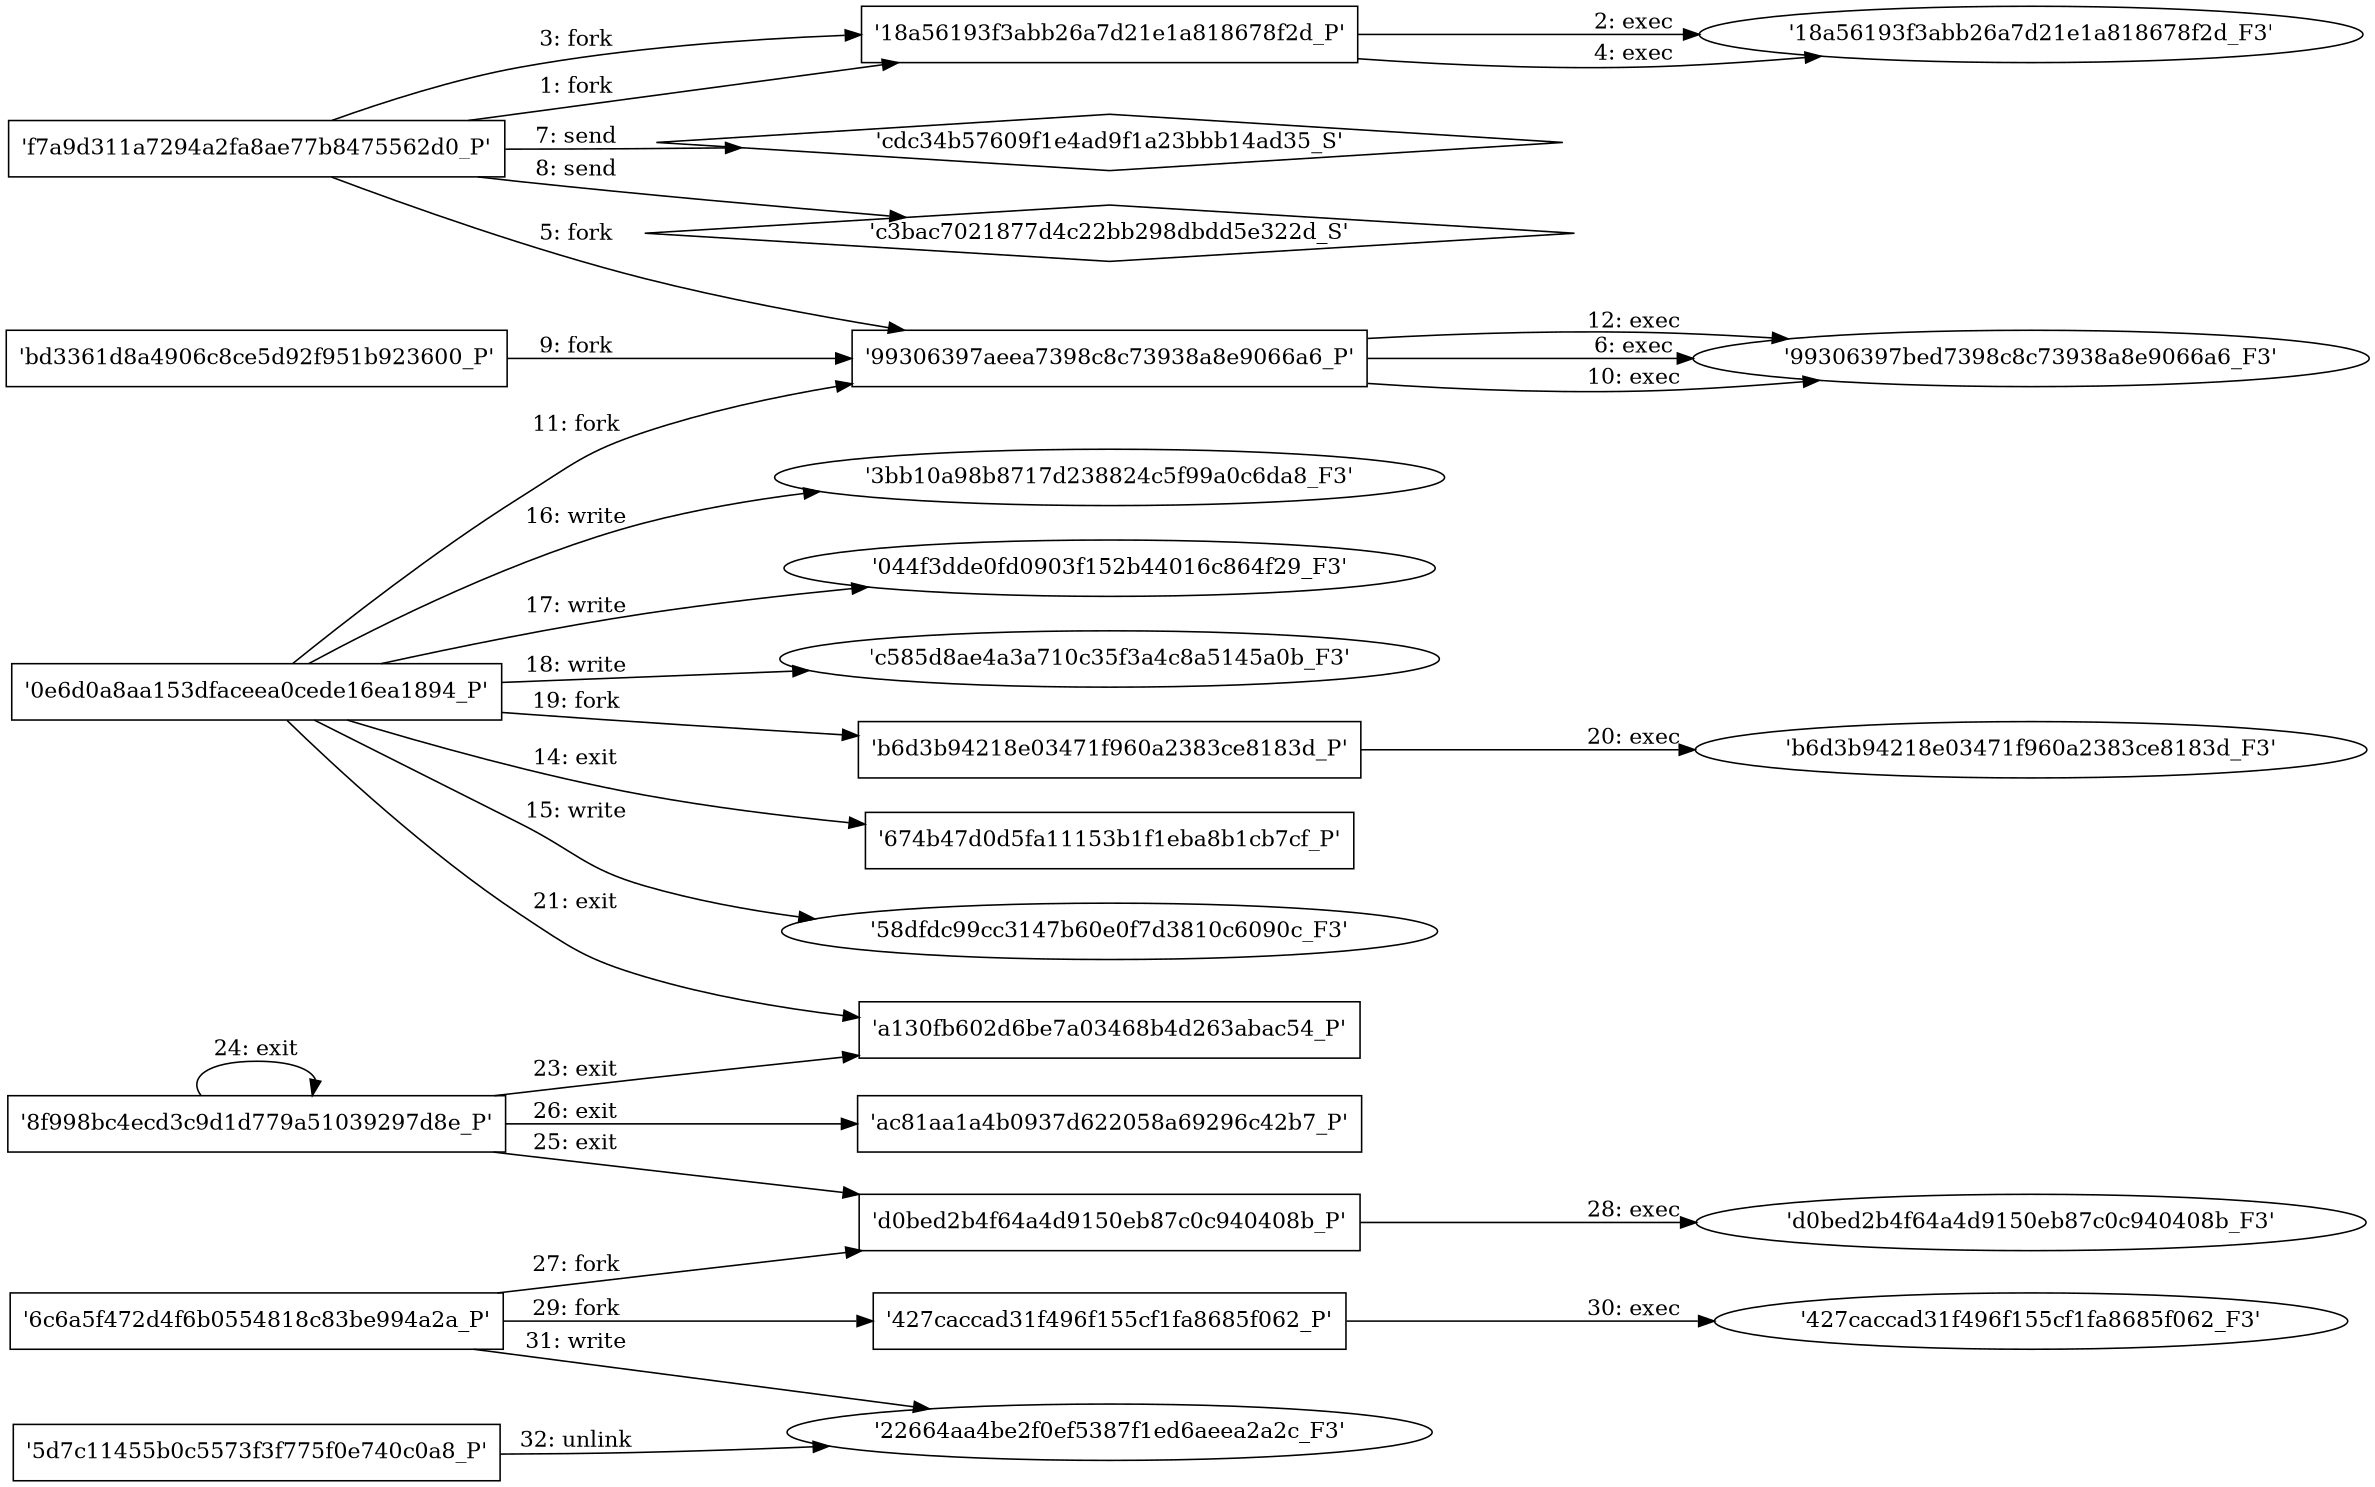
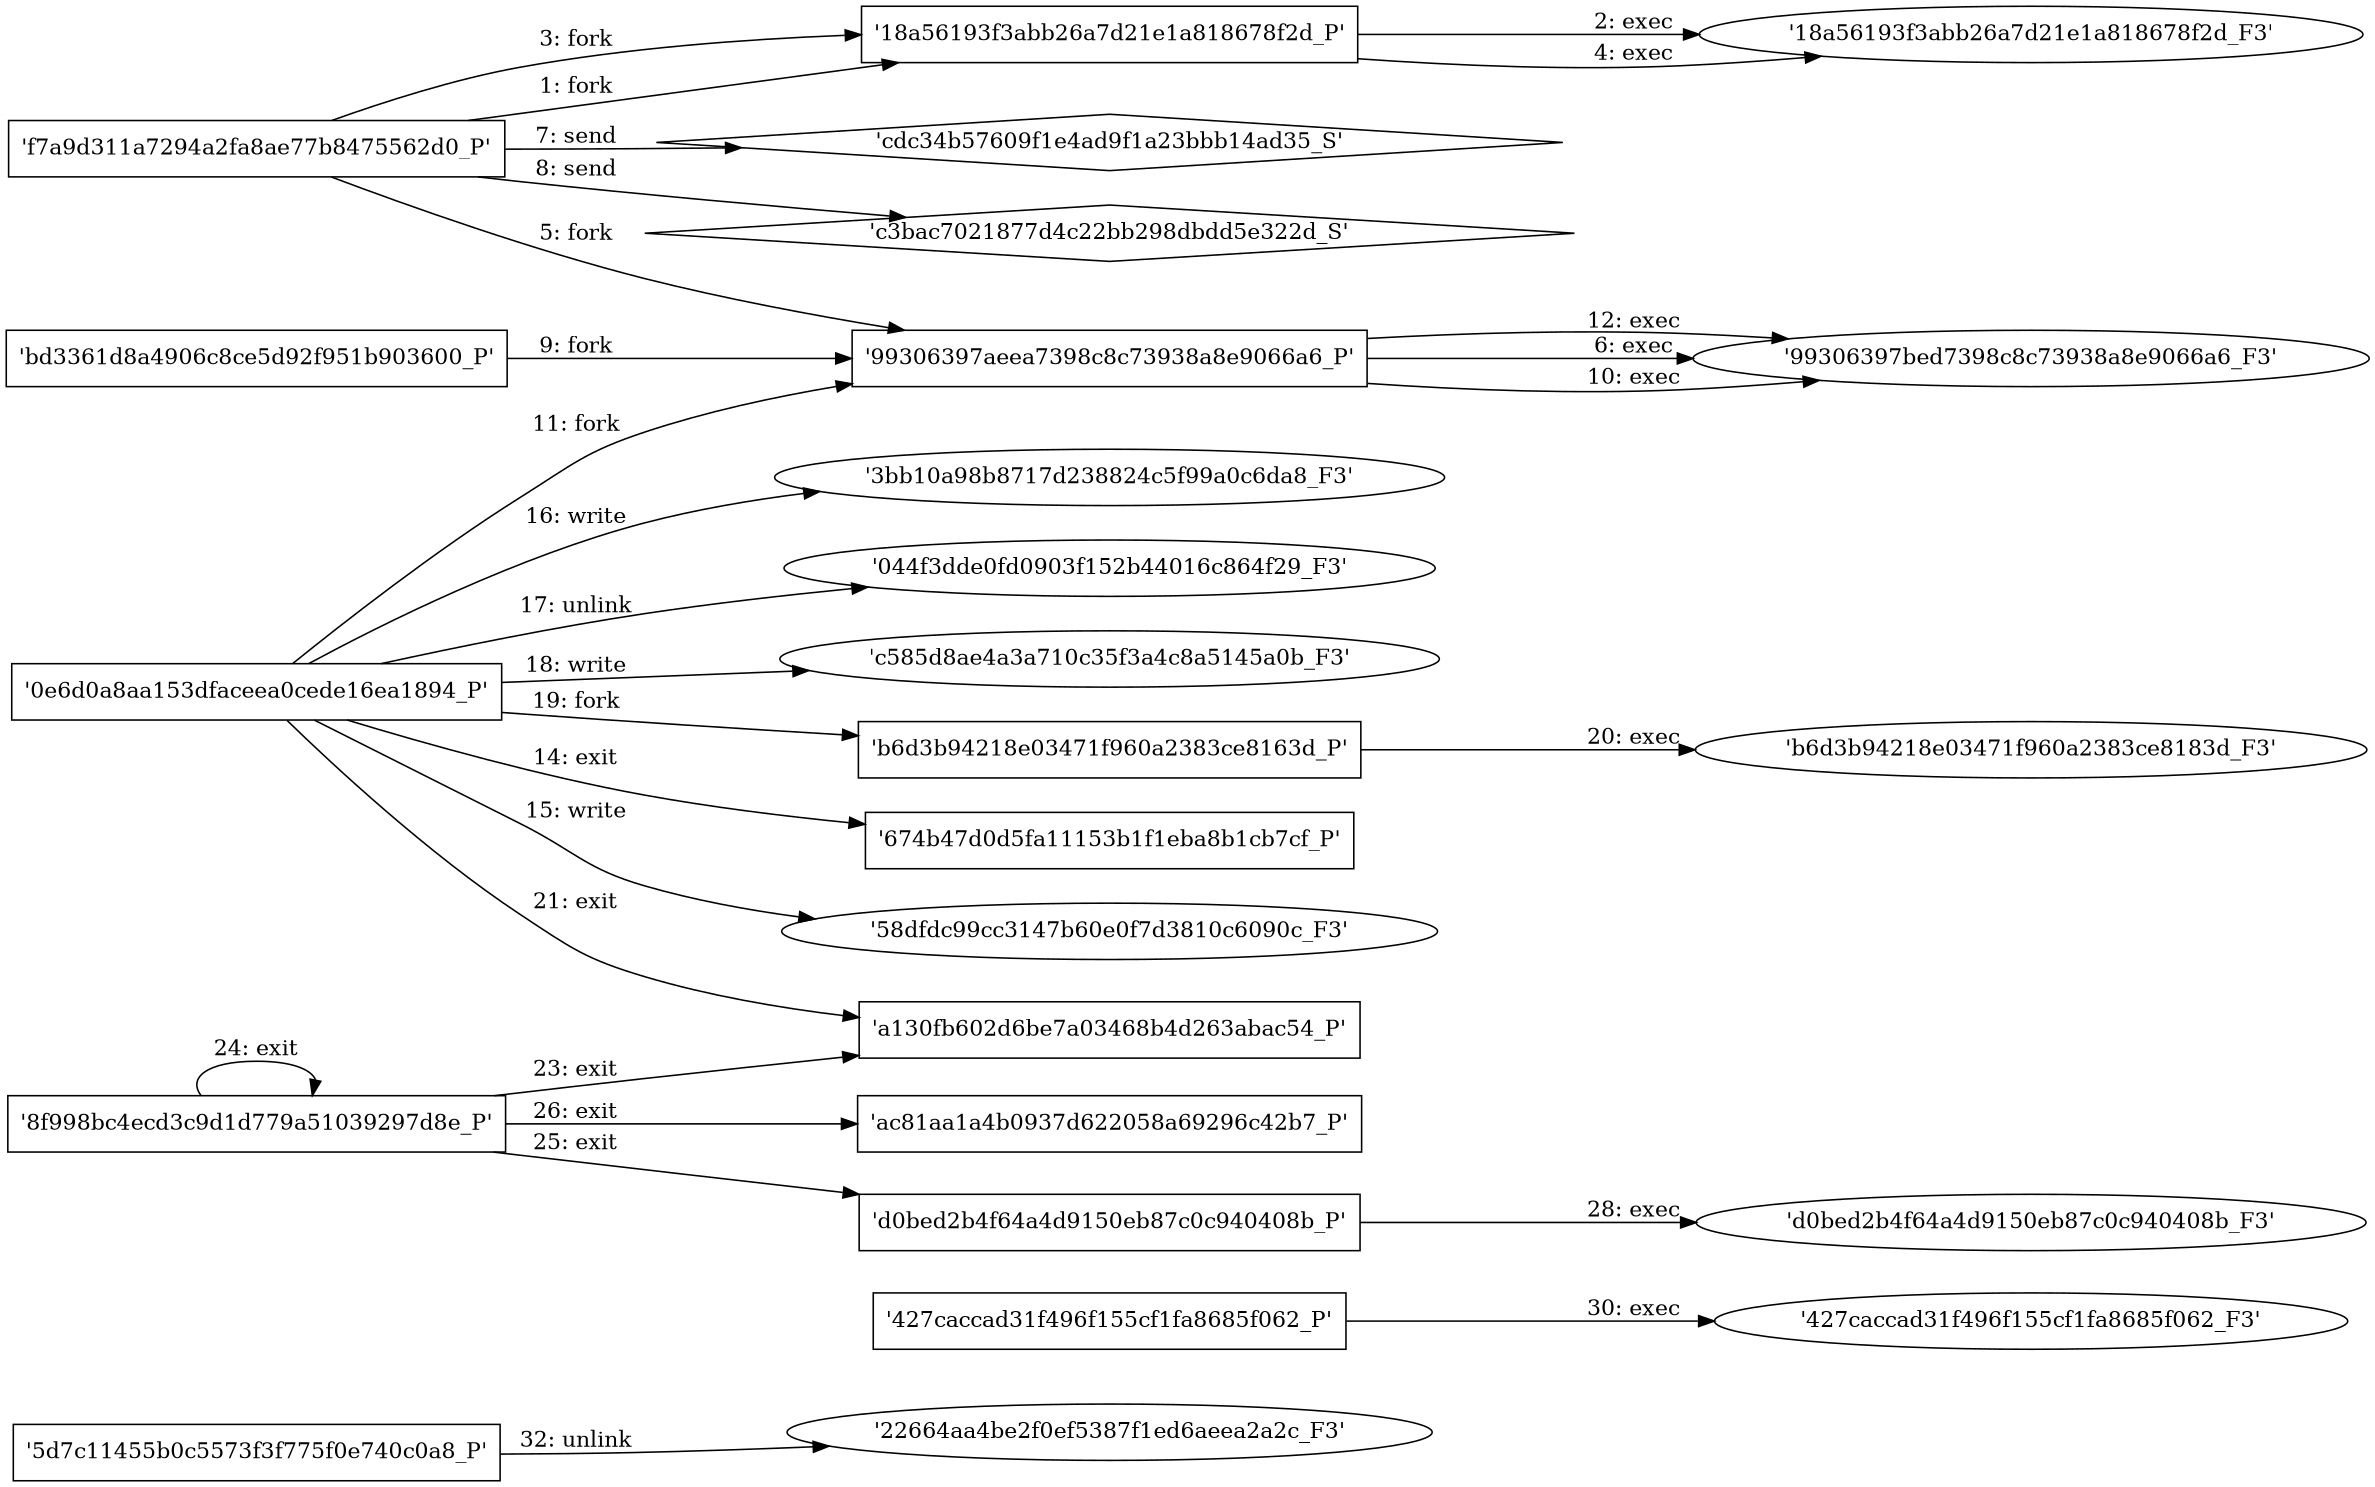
(257, 358) -> (257, 358)
(576, 607) -> (576, 607)
(1110, 750) -> (1110, 750)
(257, 1321) -> none
